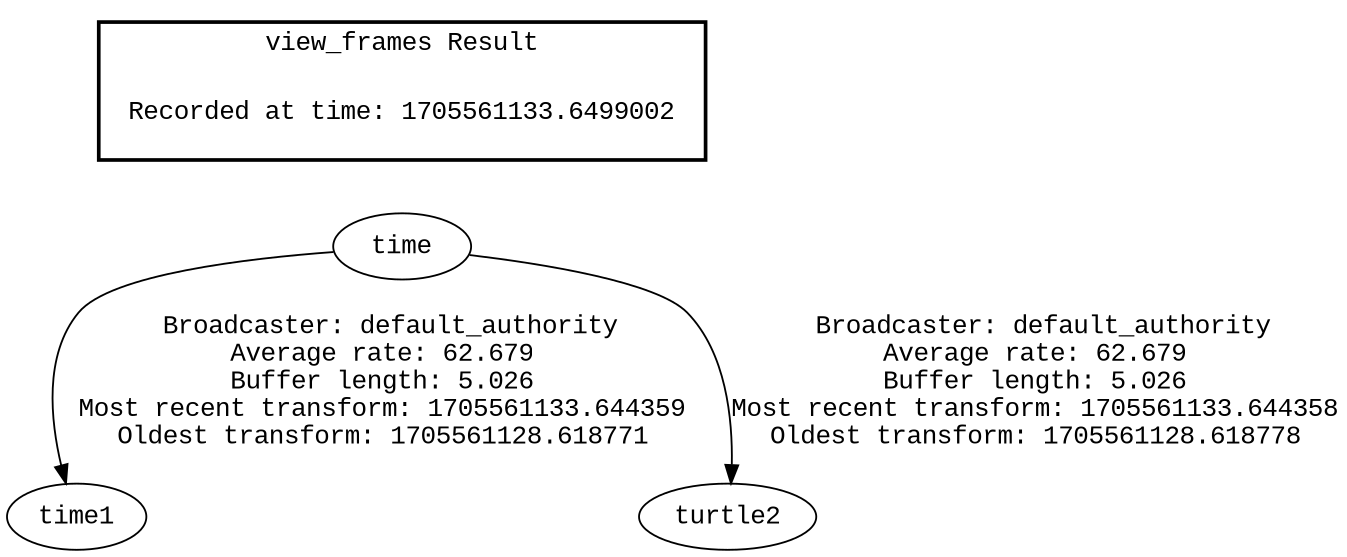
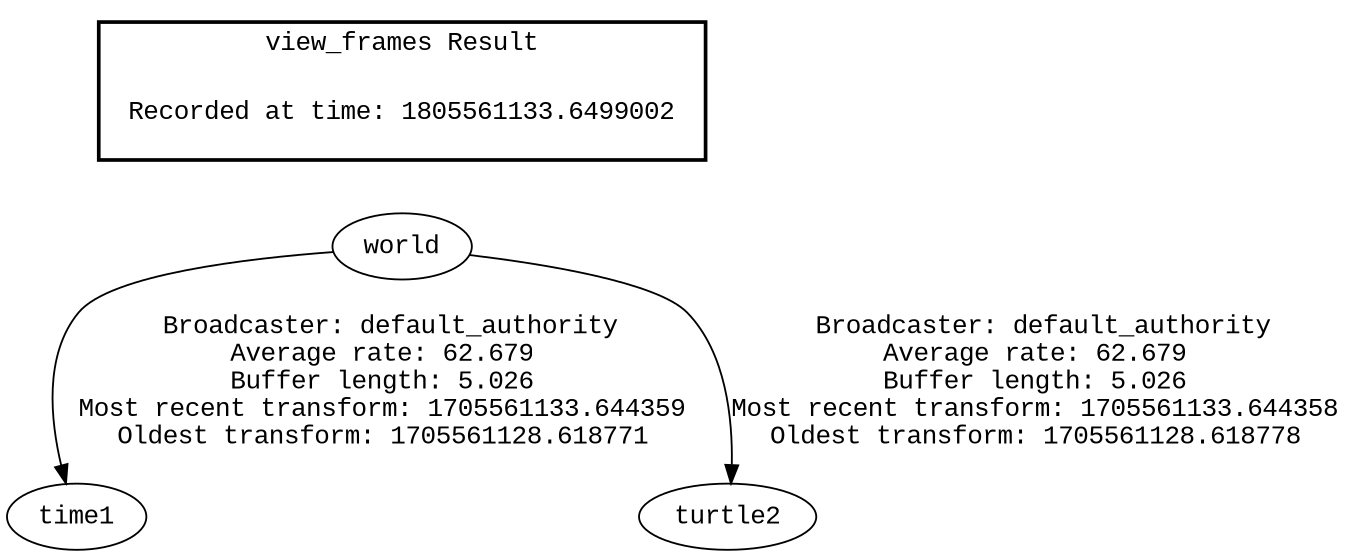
(402, 112) -> (402, 112)
(402, 246) -> (402, 246)
